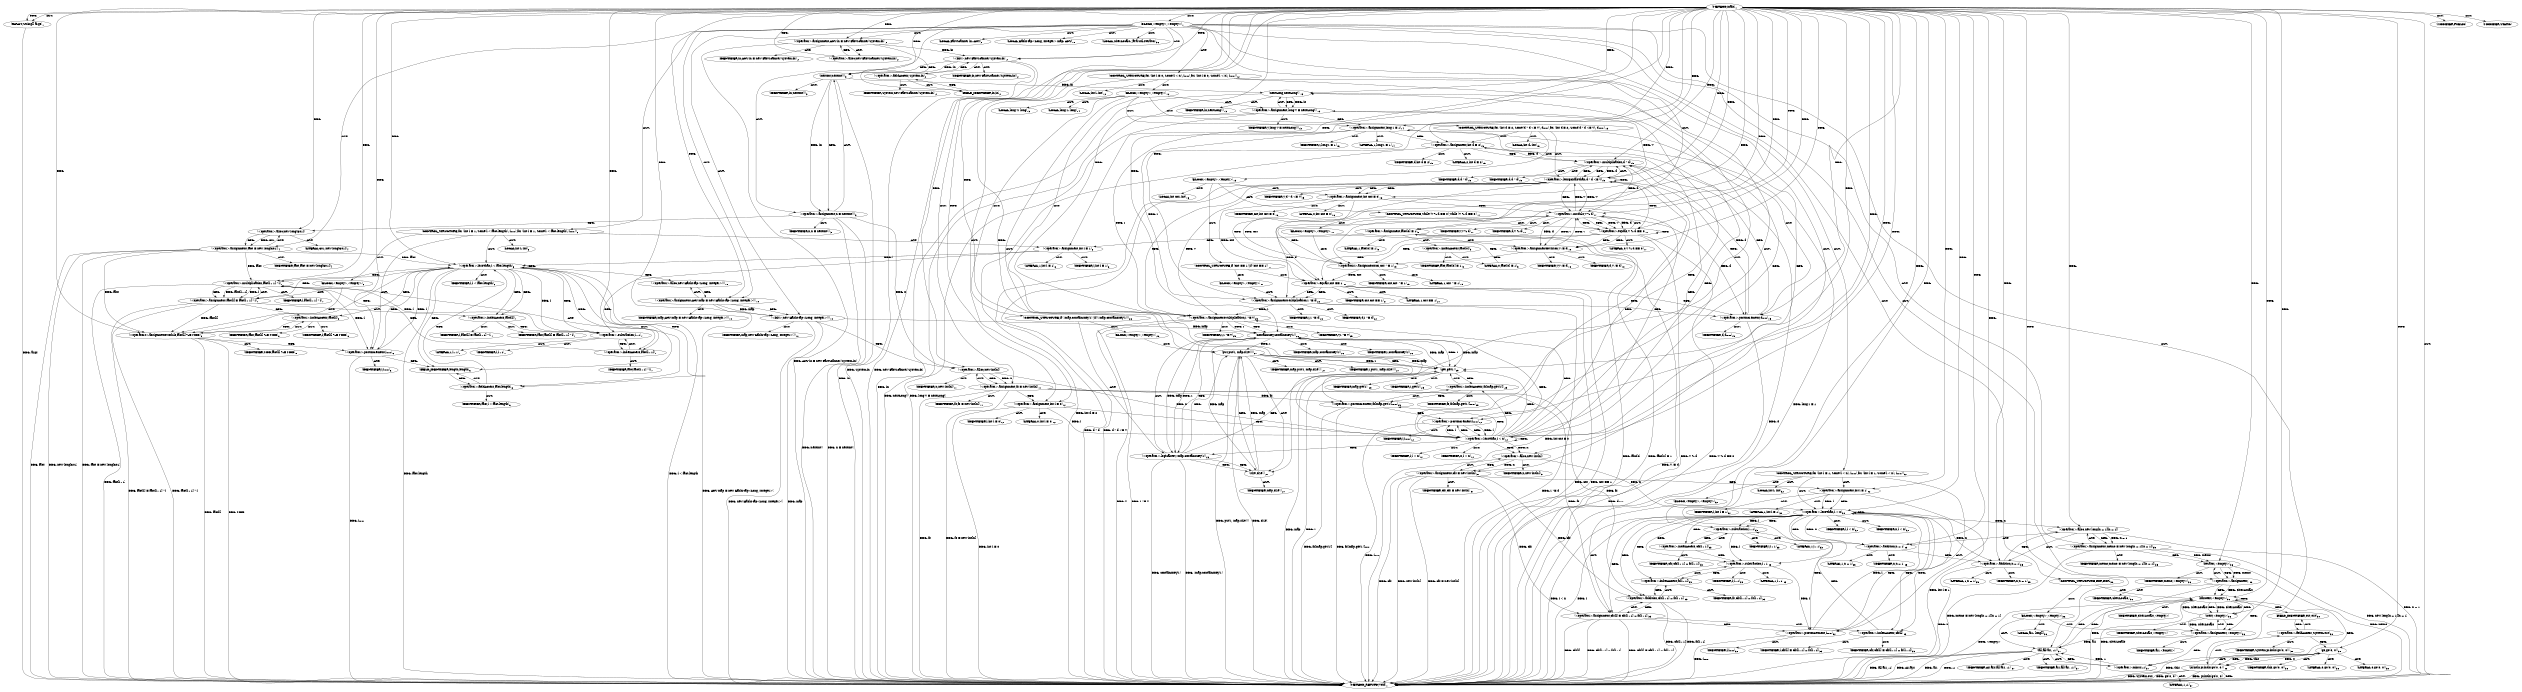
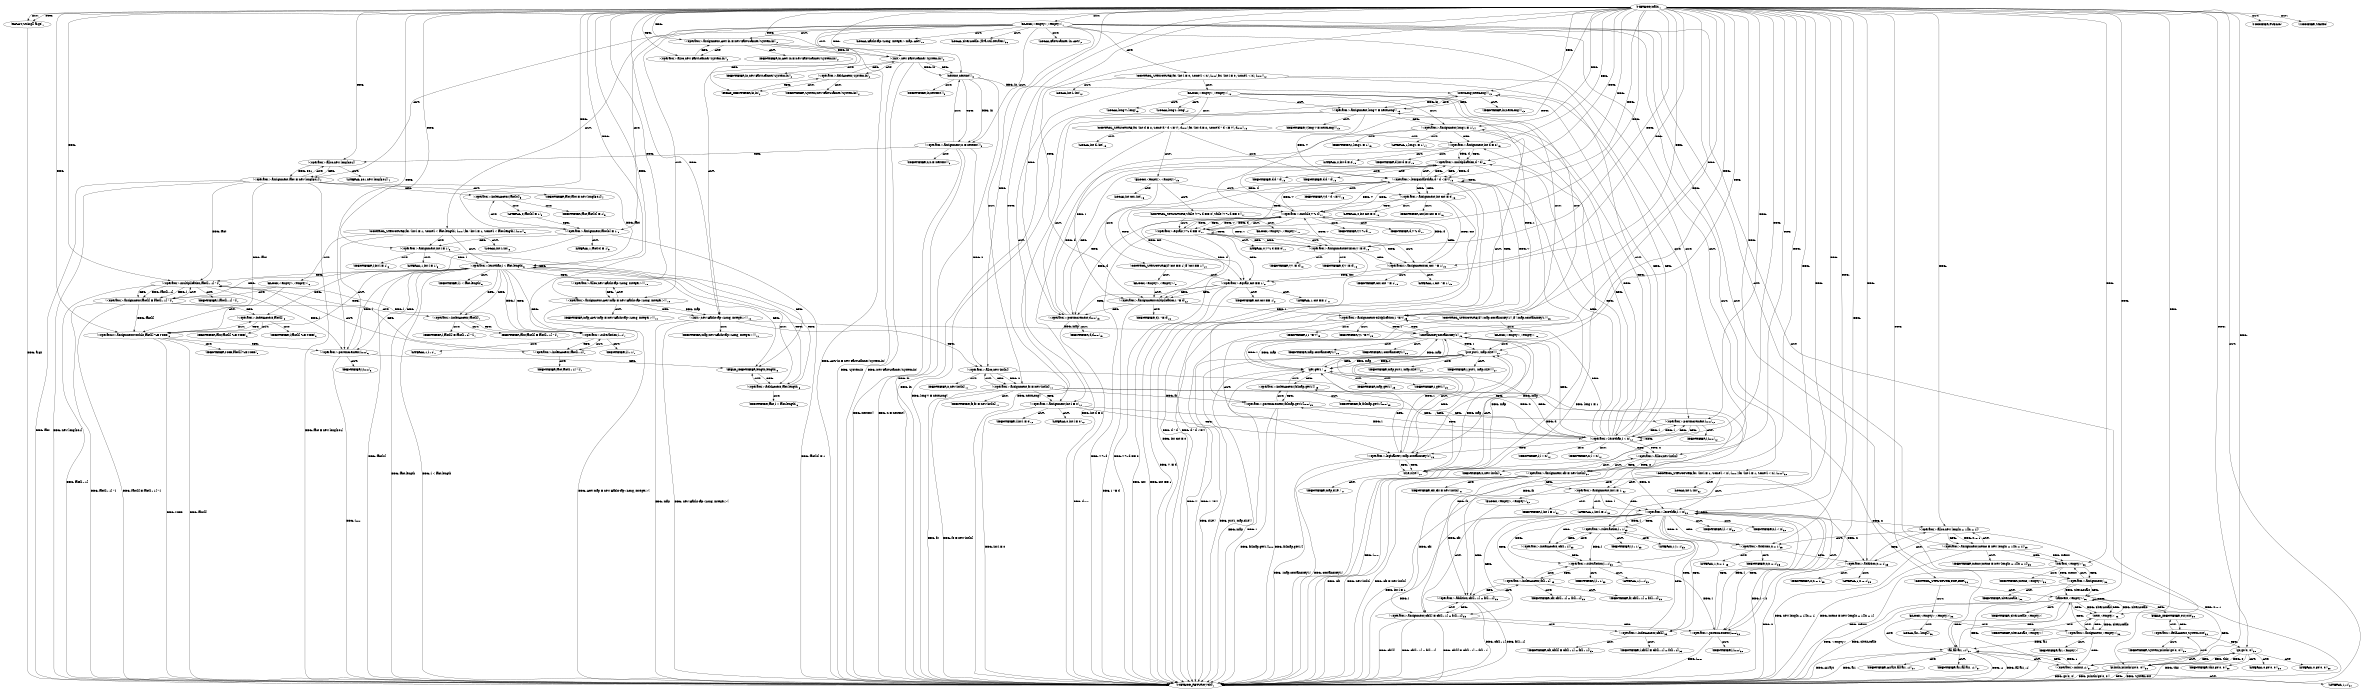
none -> (2240, 119)
none -> (394, 189)
(1306, 318) -> none
(1681, 555) -> (1543, 590)
